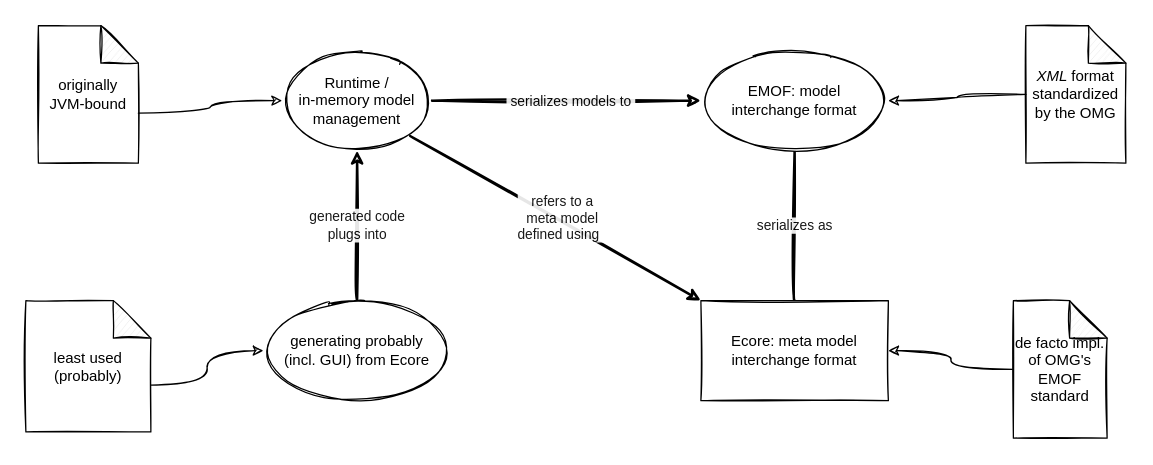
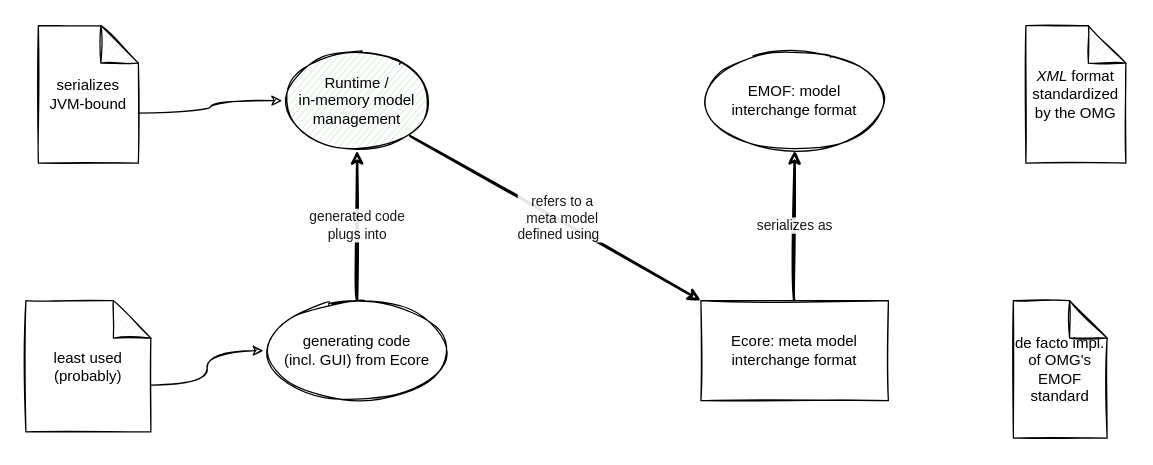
(88, 94) -> (88, 94)
(959, 97) -> none
(357, 101) -> (357, 101)
(561, 101) -> none
(794, 159) -> (794, 163)
(357, 351) -> (357, 351)
(951, 362) -> none
